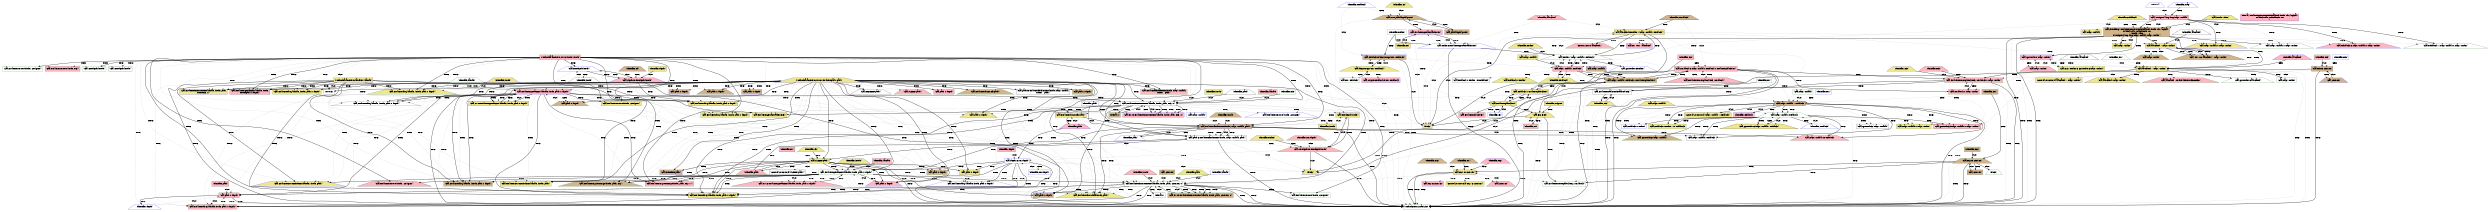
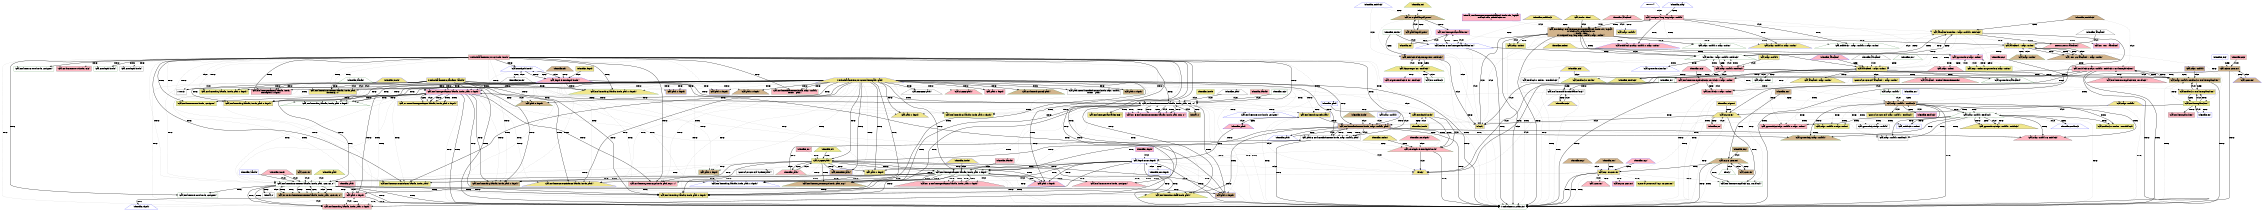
(545, 84) -> (851, 96)
(723, 130) -> (896, 149)
